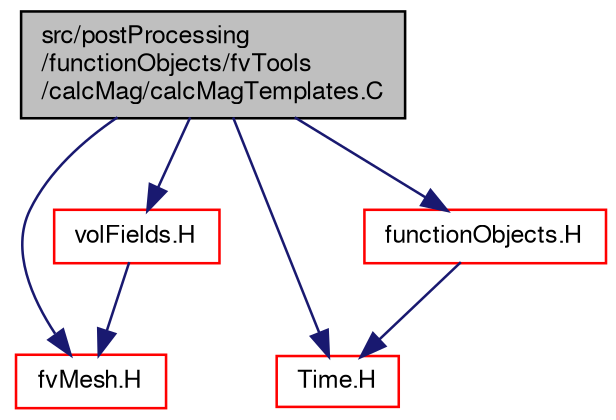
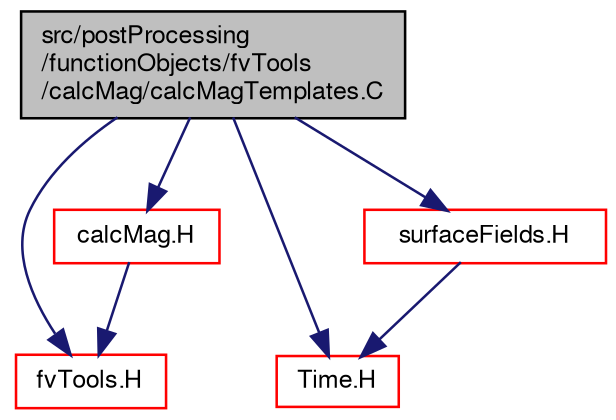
(137, 237) -> (137, 237)
(485, 237) -> (485, 237)
(91, 381) -> (91, 381)
